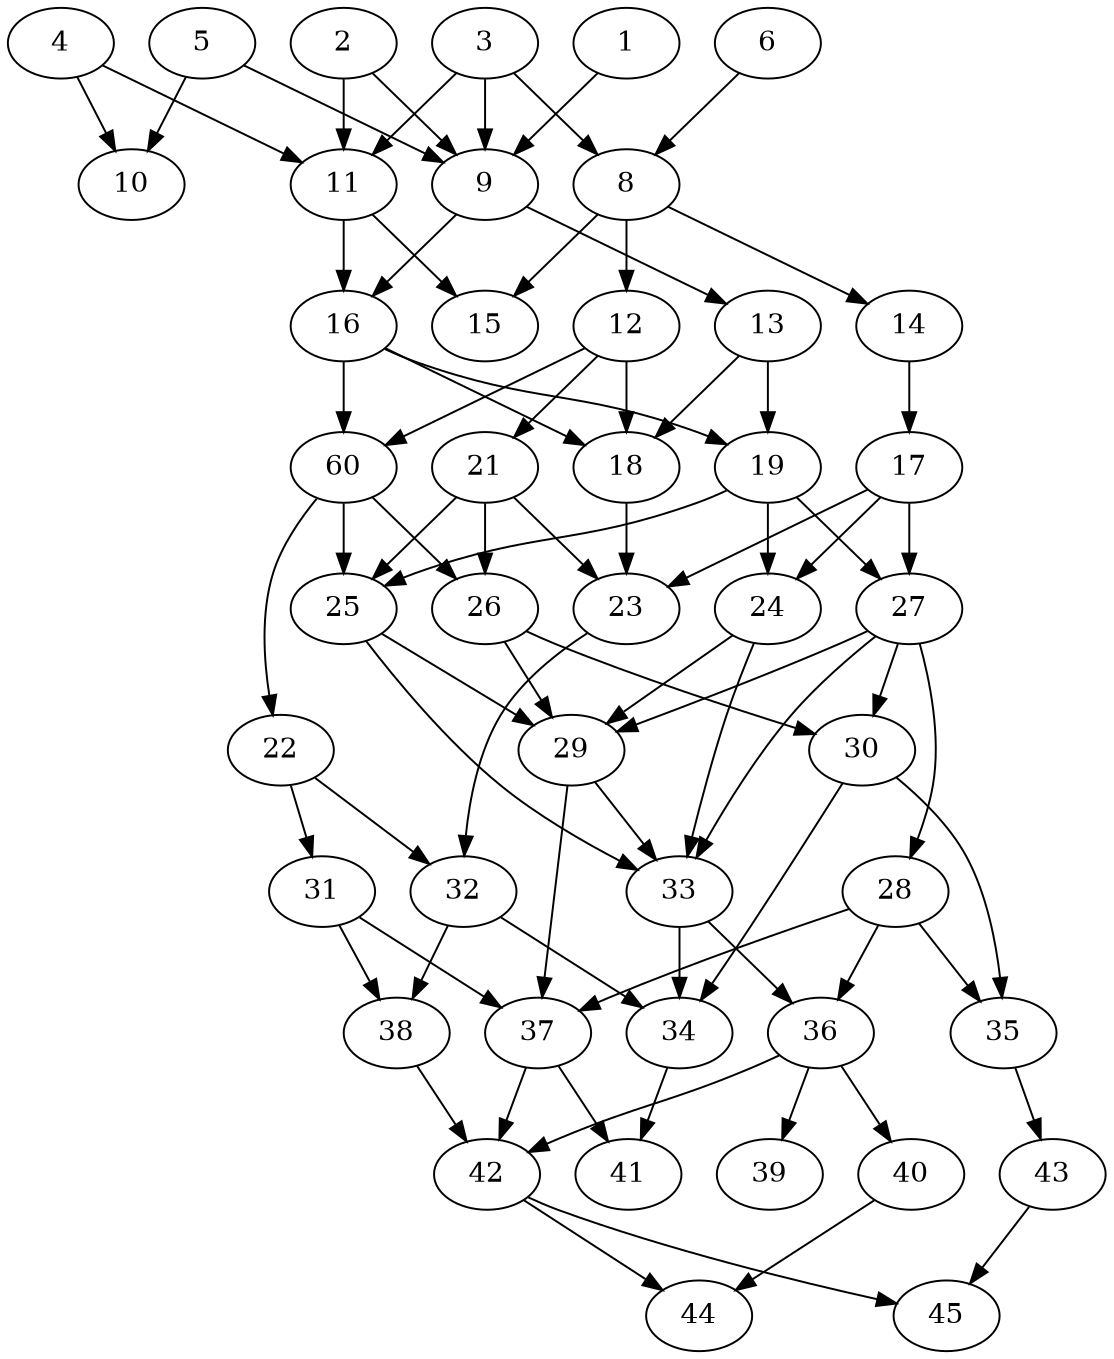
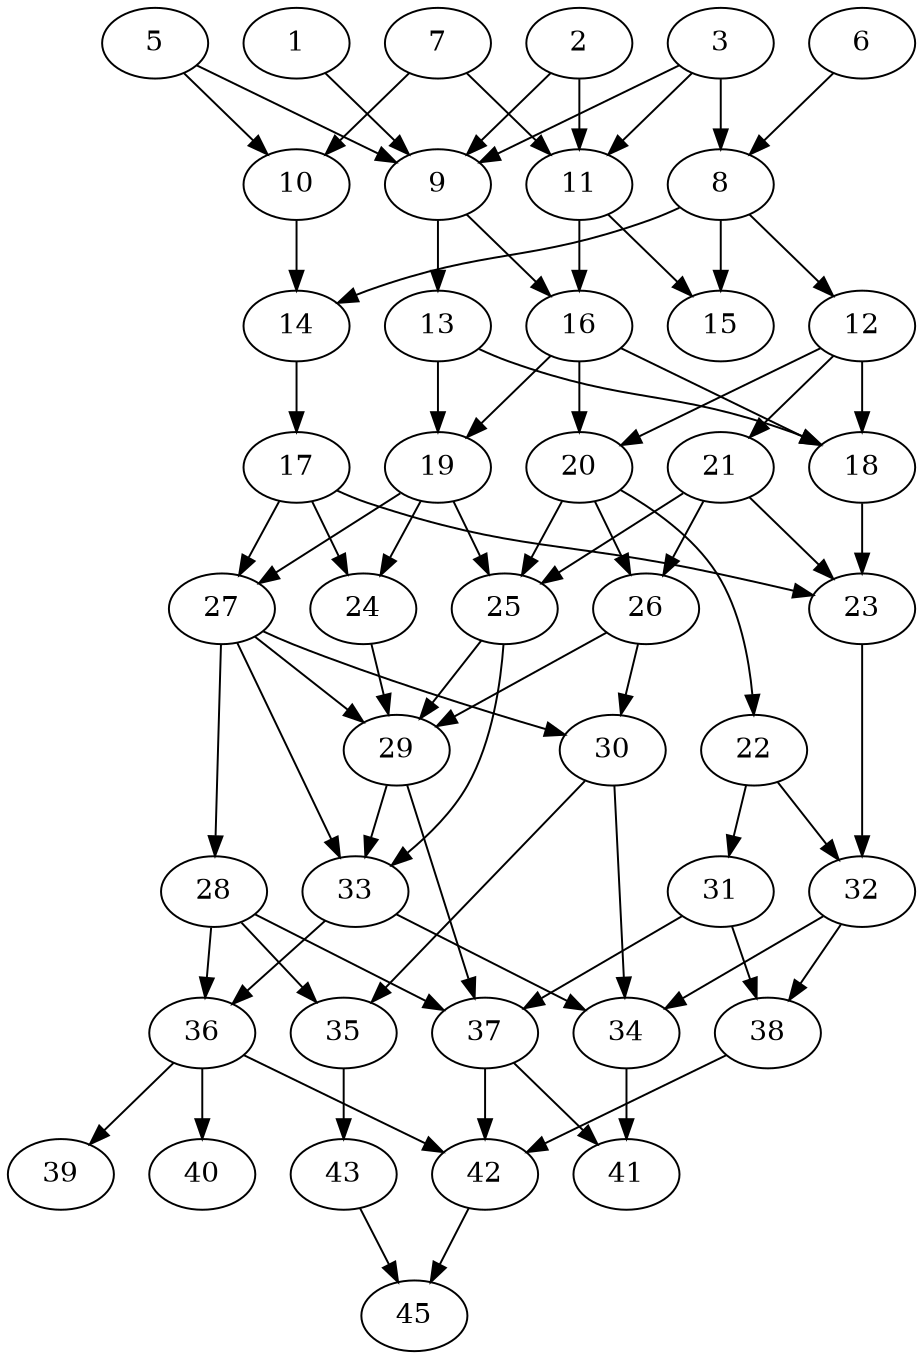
(61, 43) -> (438, 43)
none -> (297, 246)
(344, 467) -> (579, 467)
(719, 739) -> none
(699, 1316) -> none
